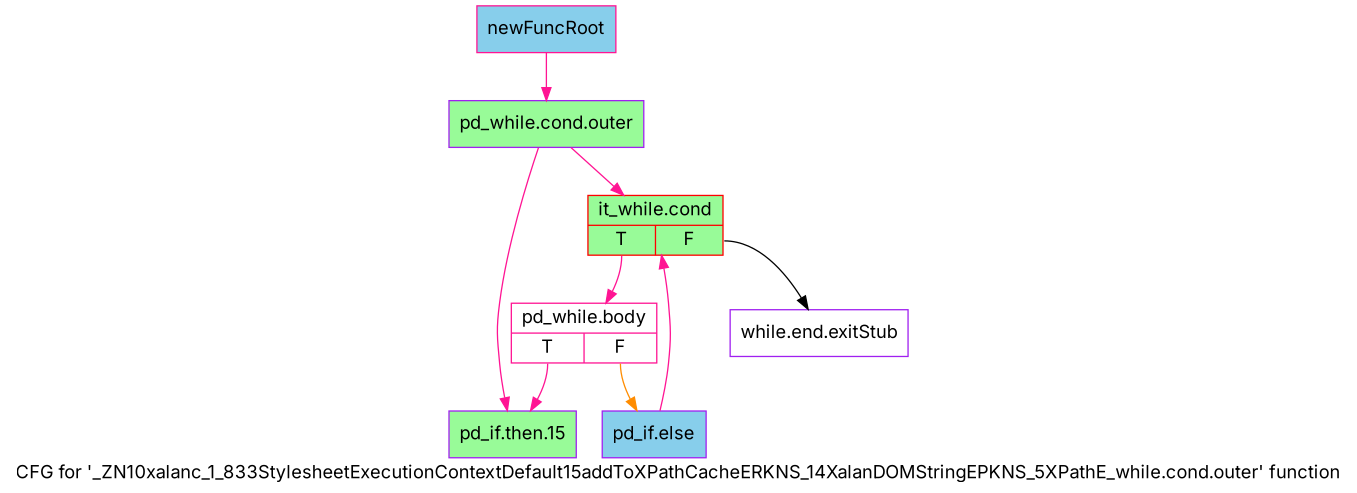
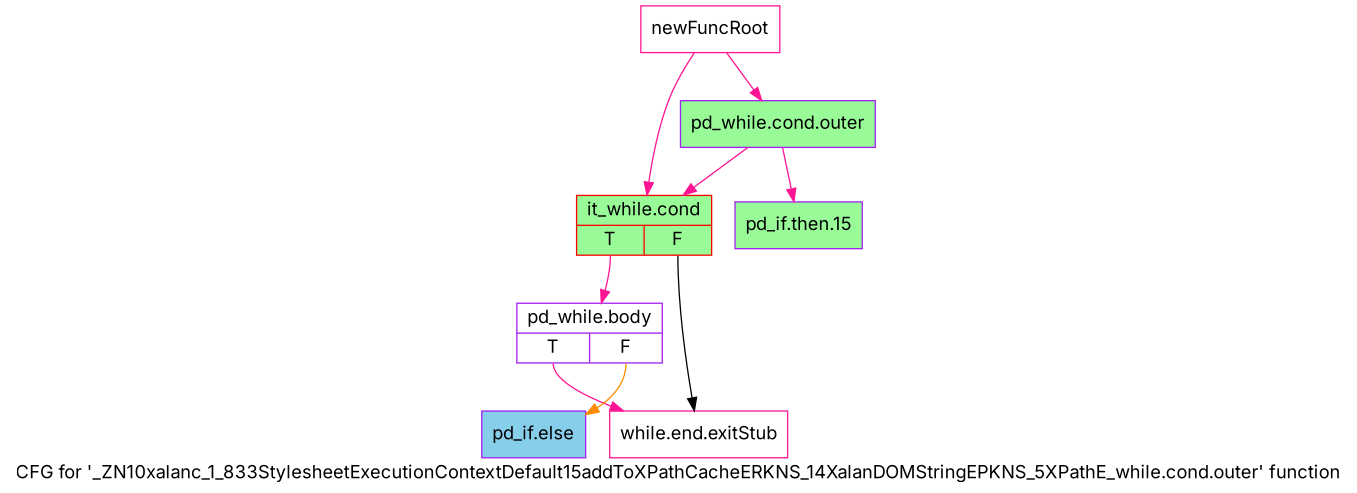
(546, 29) -> (710, 29)
(584, 333) -> (590, 333)
(819, 333) -> (699, 434)
(670, 340) -> (664, 114)
(545, 382) -> (577, 390)
